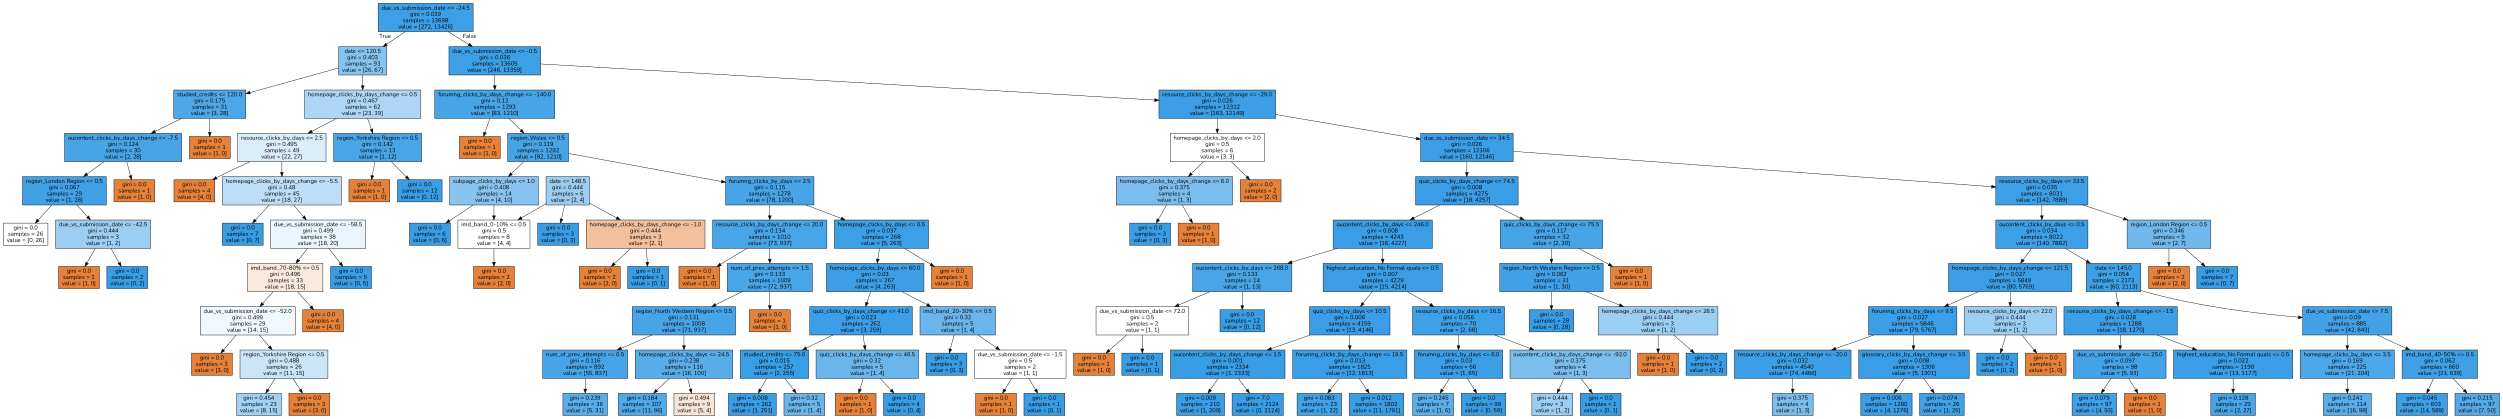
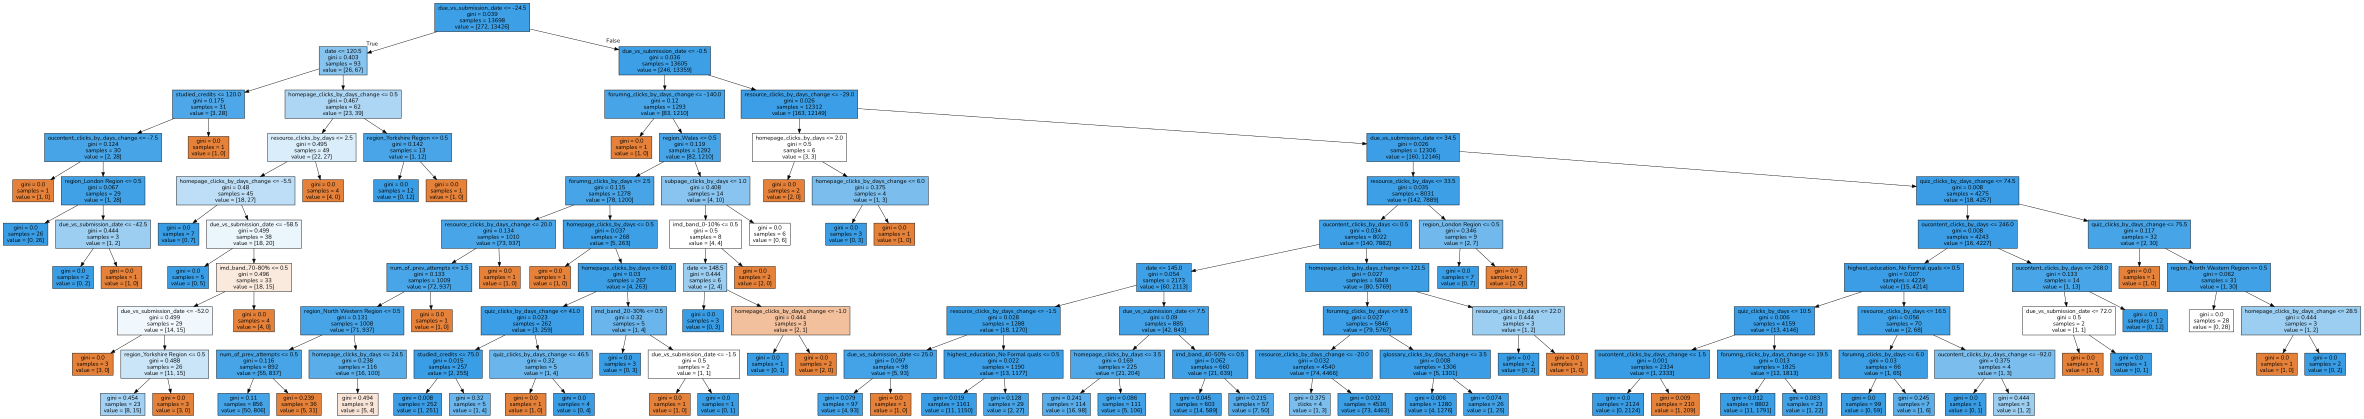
(534, 211) -> (705, 254)
(26, 234) -> (26, 234)
(430, 234) -> (770, 234)
(1551, 321) -> (2211, 321)
none -> (244, 404)
(585, 404) -> (299, 404)
(642, 404) -> none
(752, 404) -> (418, 404)
none -> (949, 404)
none -> (1122, 404)
(1201, 404) -> (1675, 404)
(1258, 404) -> (1618, 404)
none -> (1365, 404)
(1376, 404) -> (1748, 404)
(1552, 404) -> (2014, 404)
(1793, 404) -> (1310, 404)
(2477, 404) -> (1251, 404)
